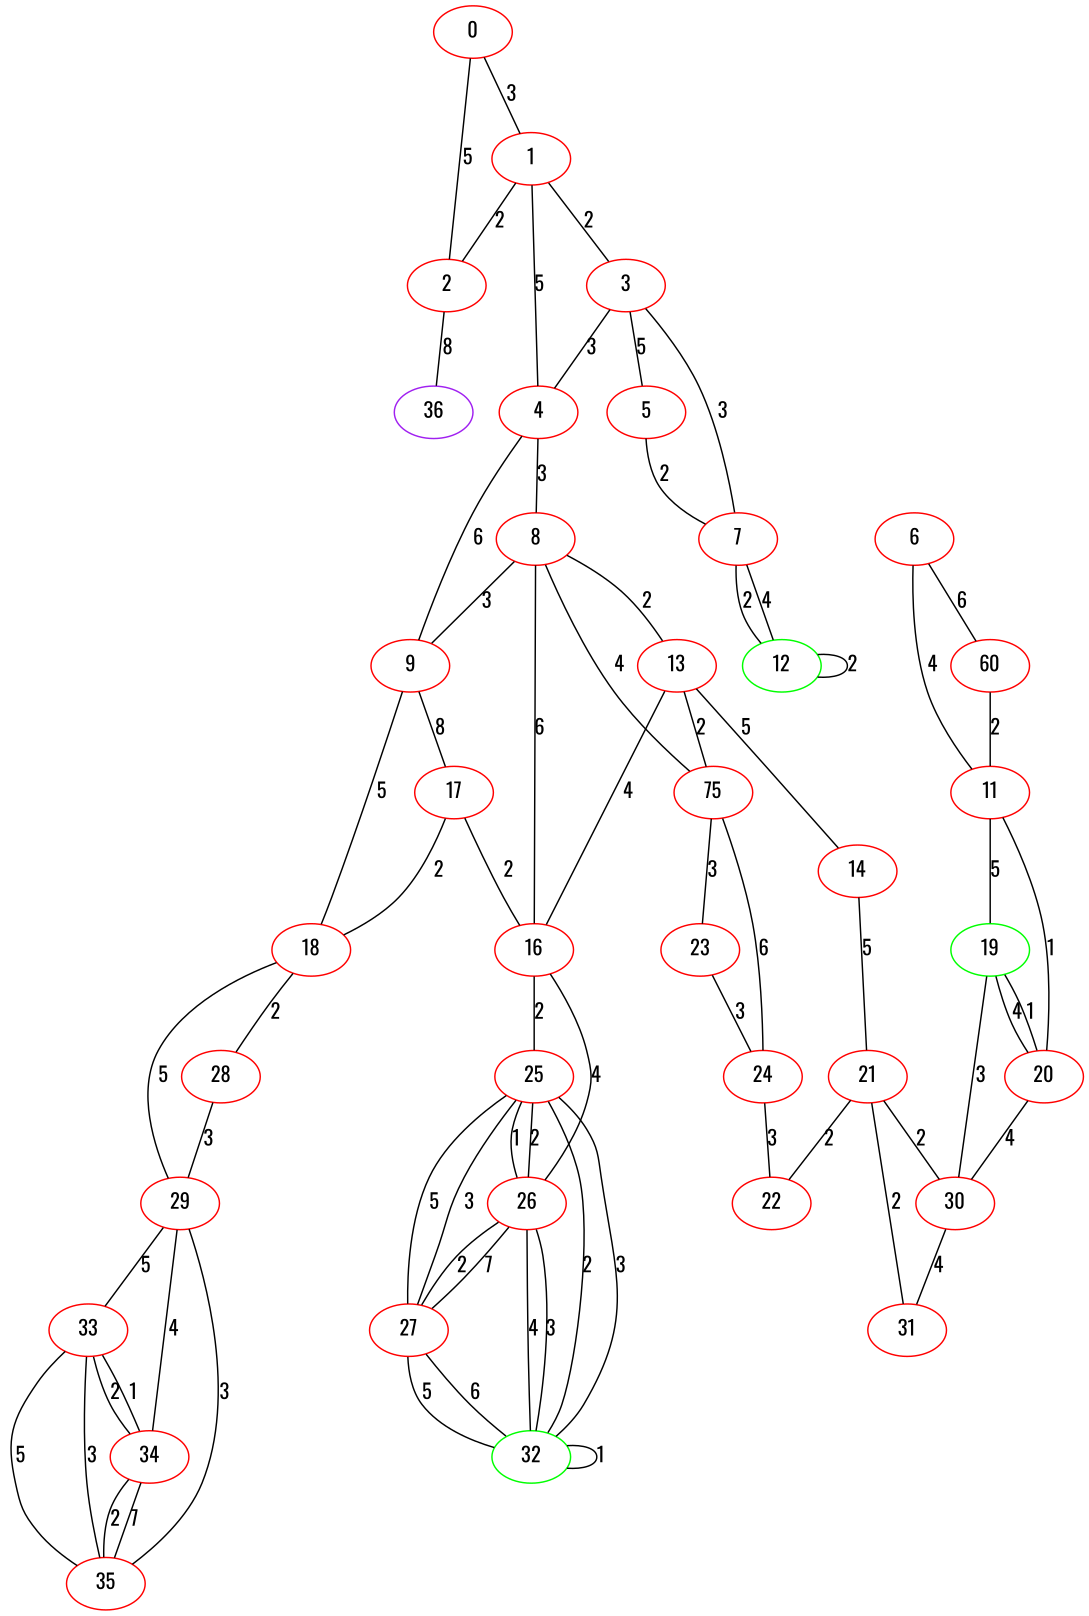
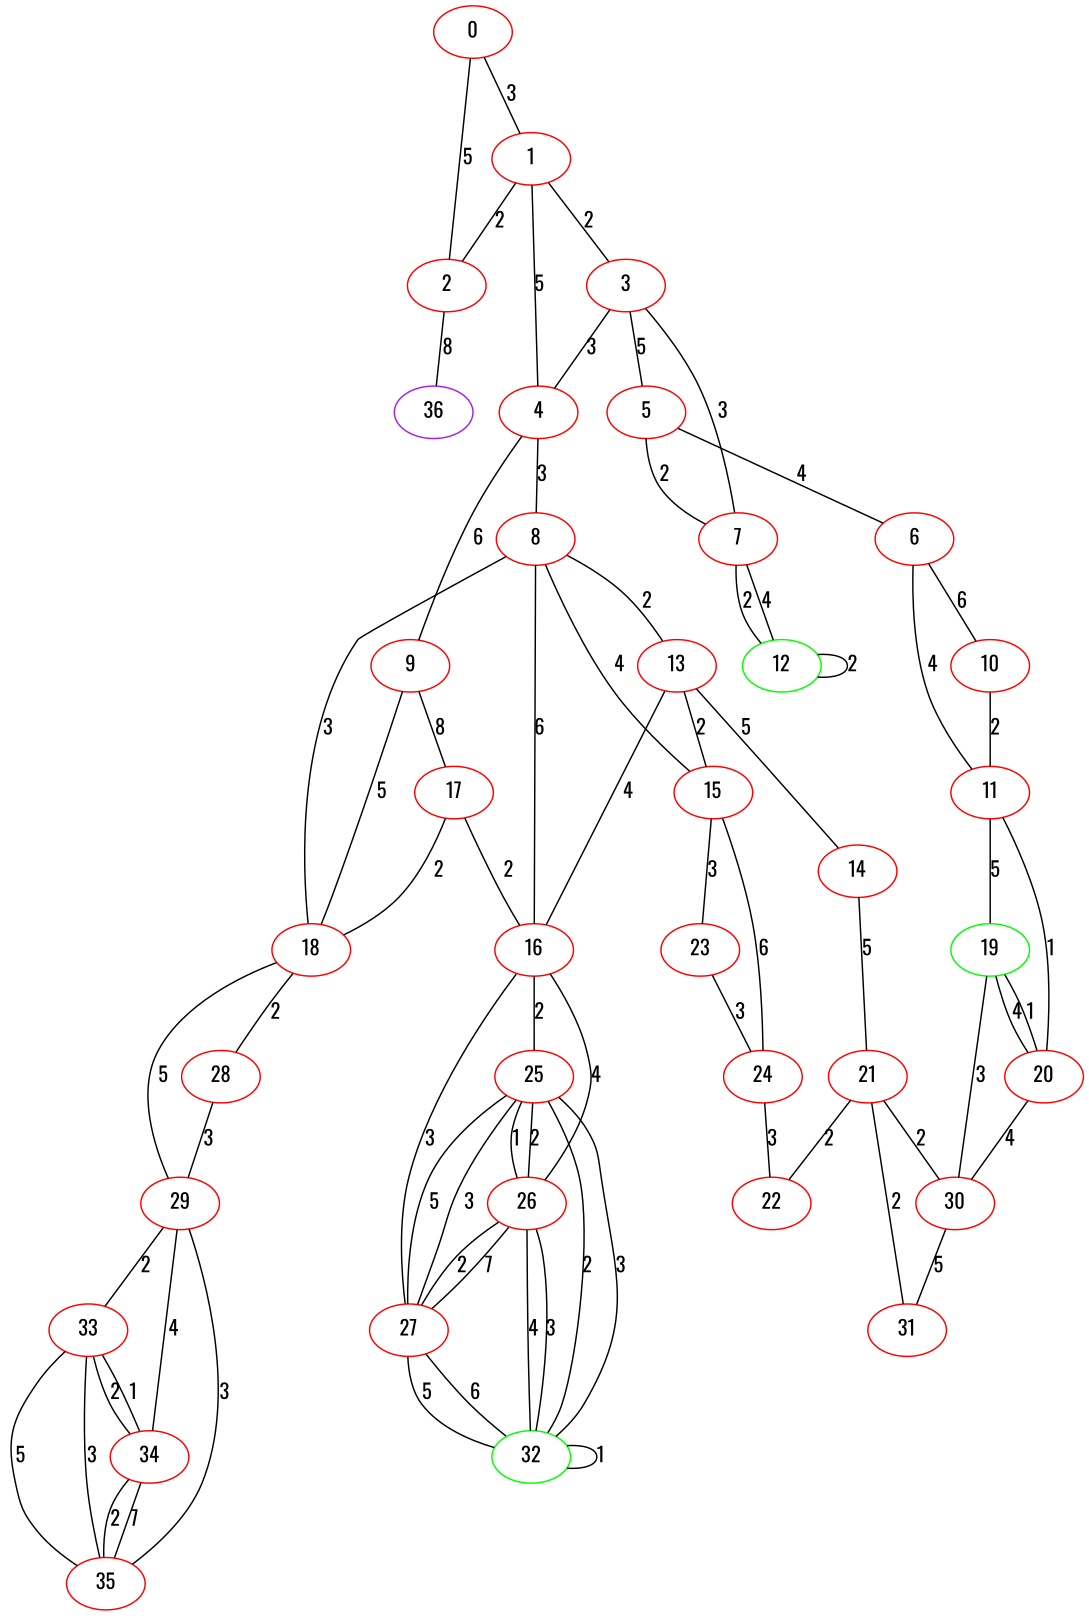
none -> (781, 476)
(473, 602) -> (330, 695)
(990, 666) -> (990, 666)
(713, 793) -> (713, 793)
none -> (426, 1128)
(146, 1267) -> (146, 1267)
(938, 1267) -> (938, 1267)
